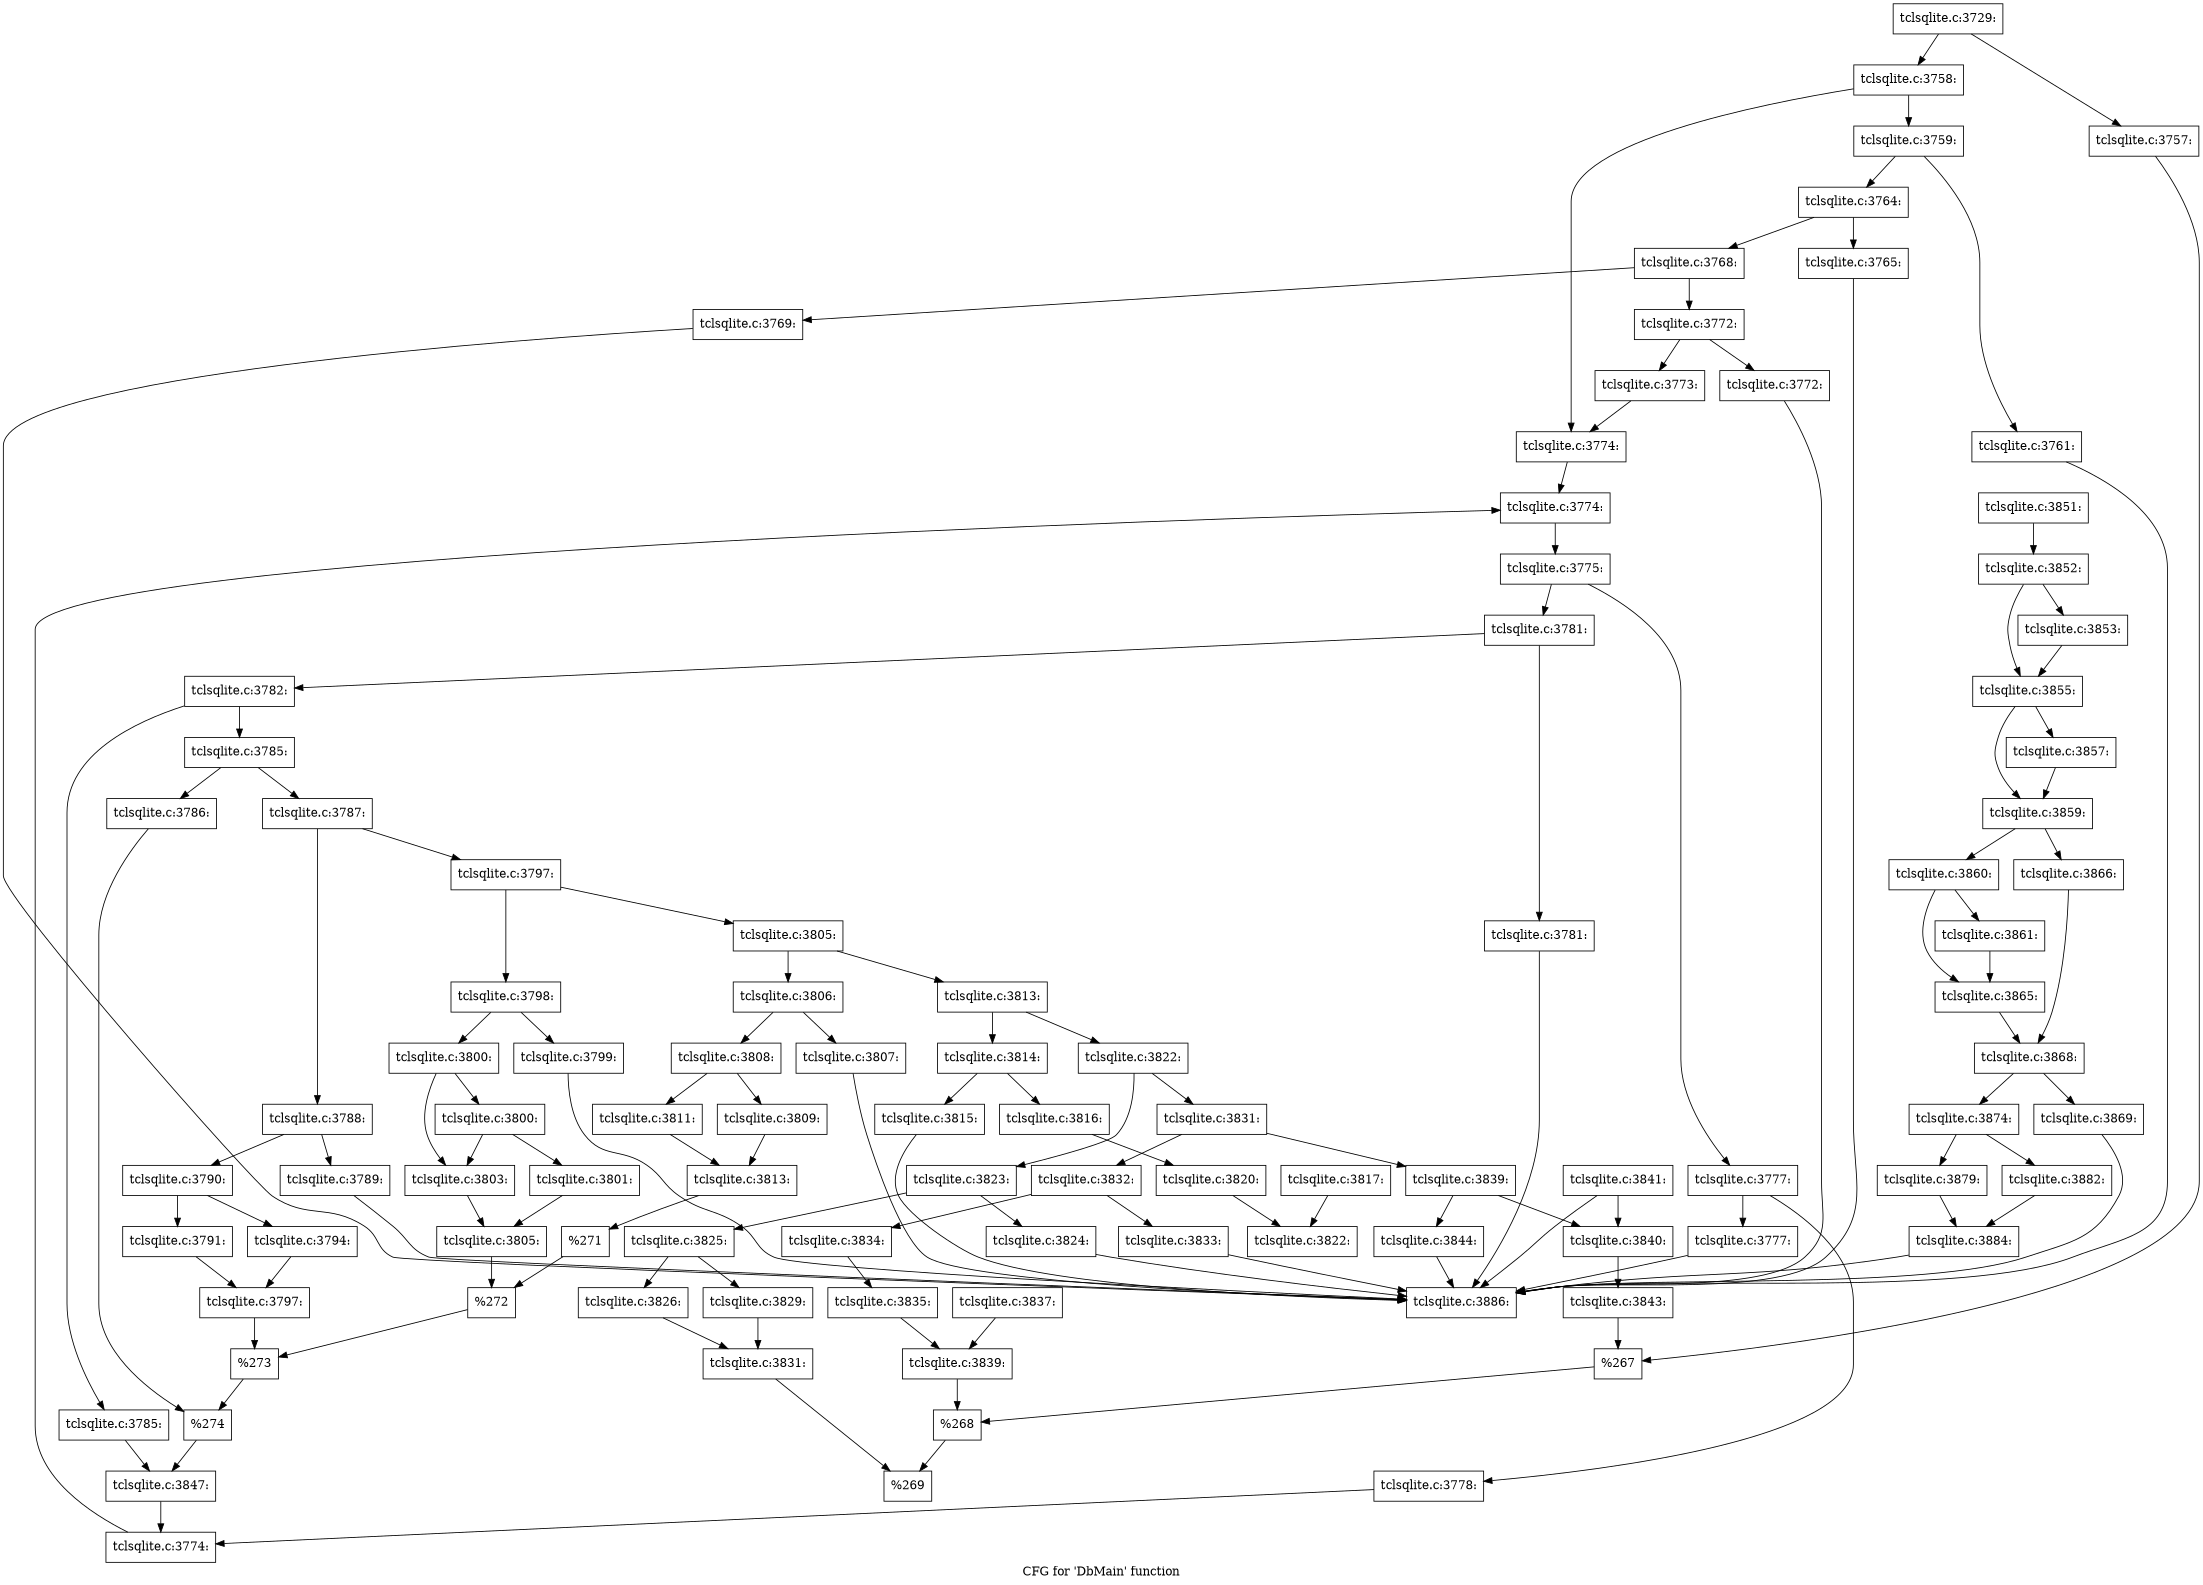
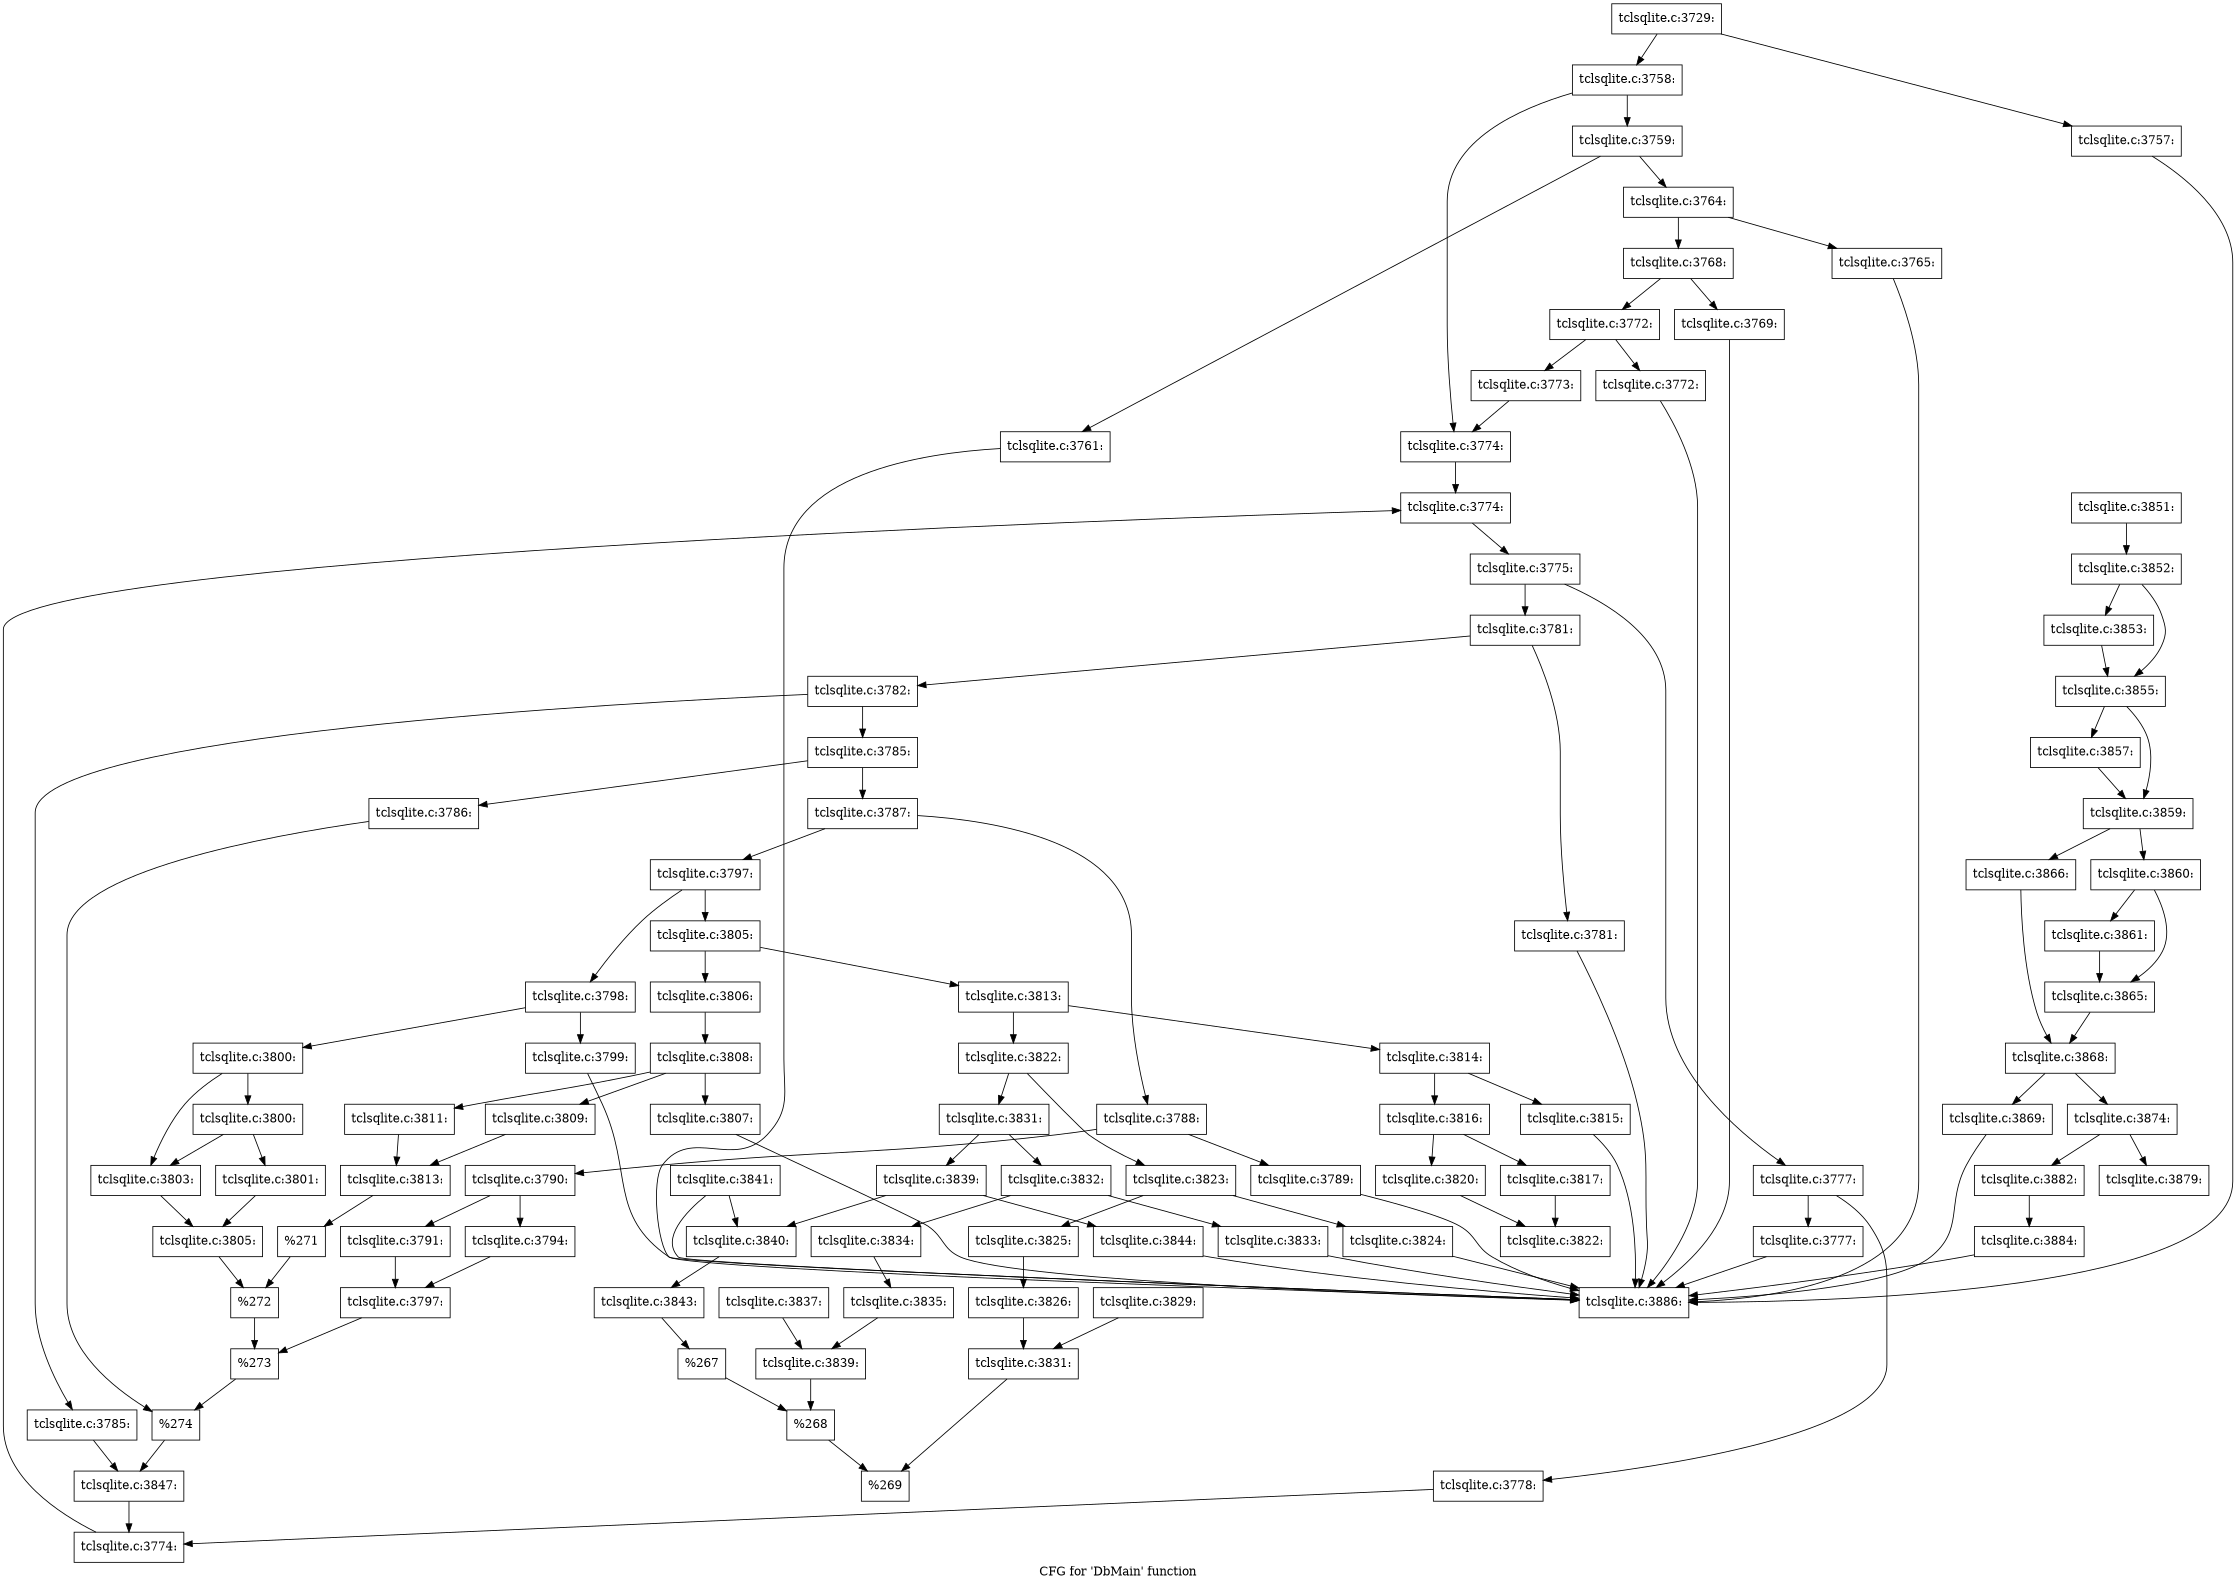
(2199, 963) -> (2233, 939)
(816, 1025) -> (705, 1085)
none -> (1491, 1148)
(1946, 1207) -> none
(710, 1266) -> none
